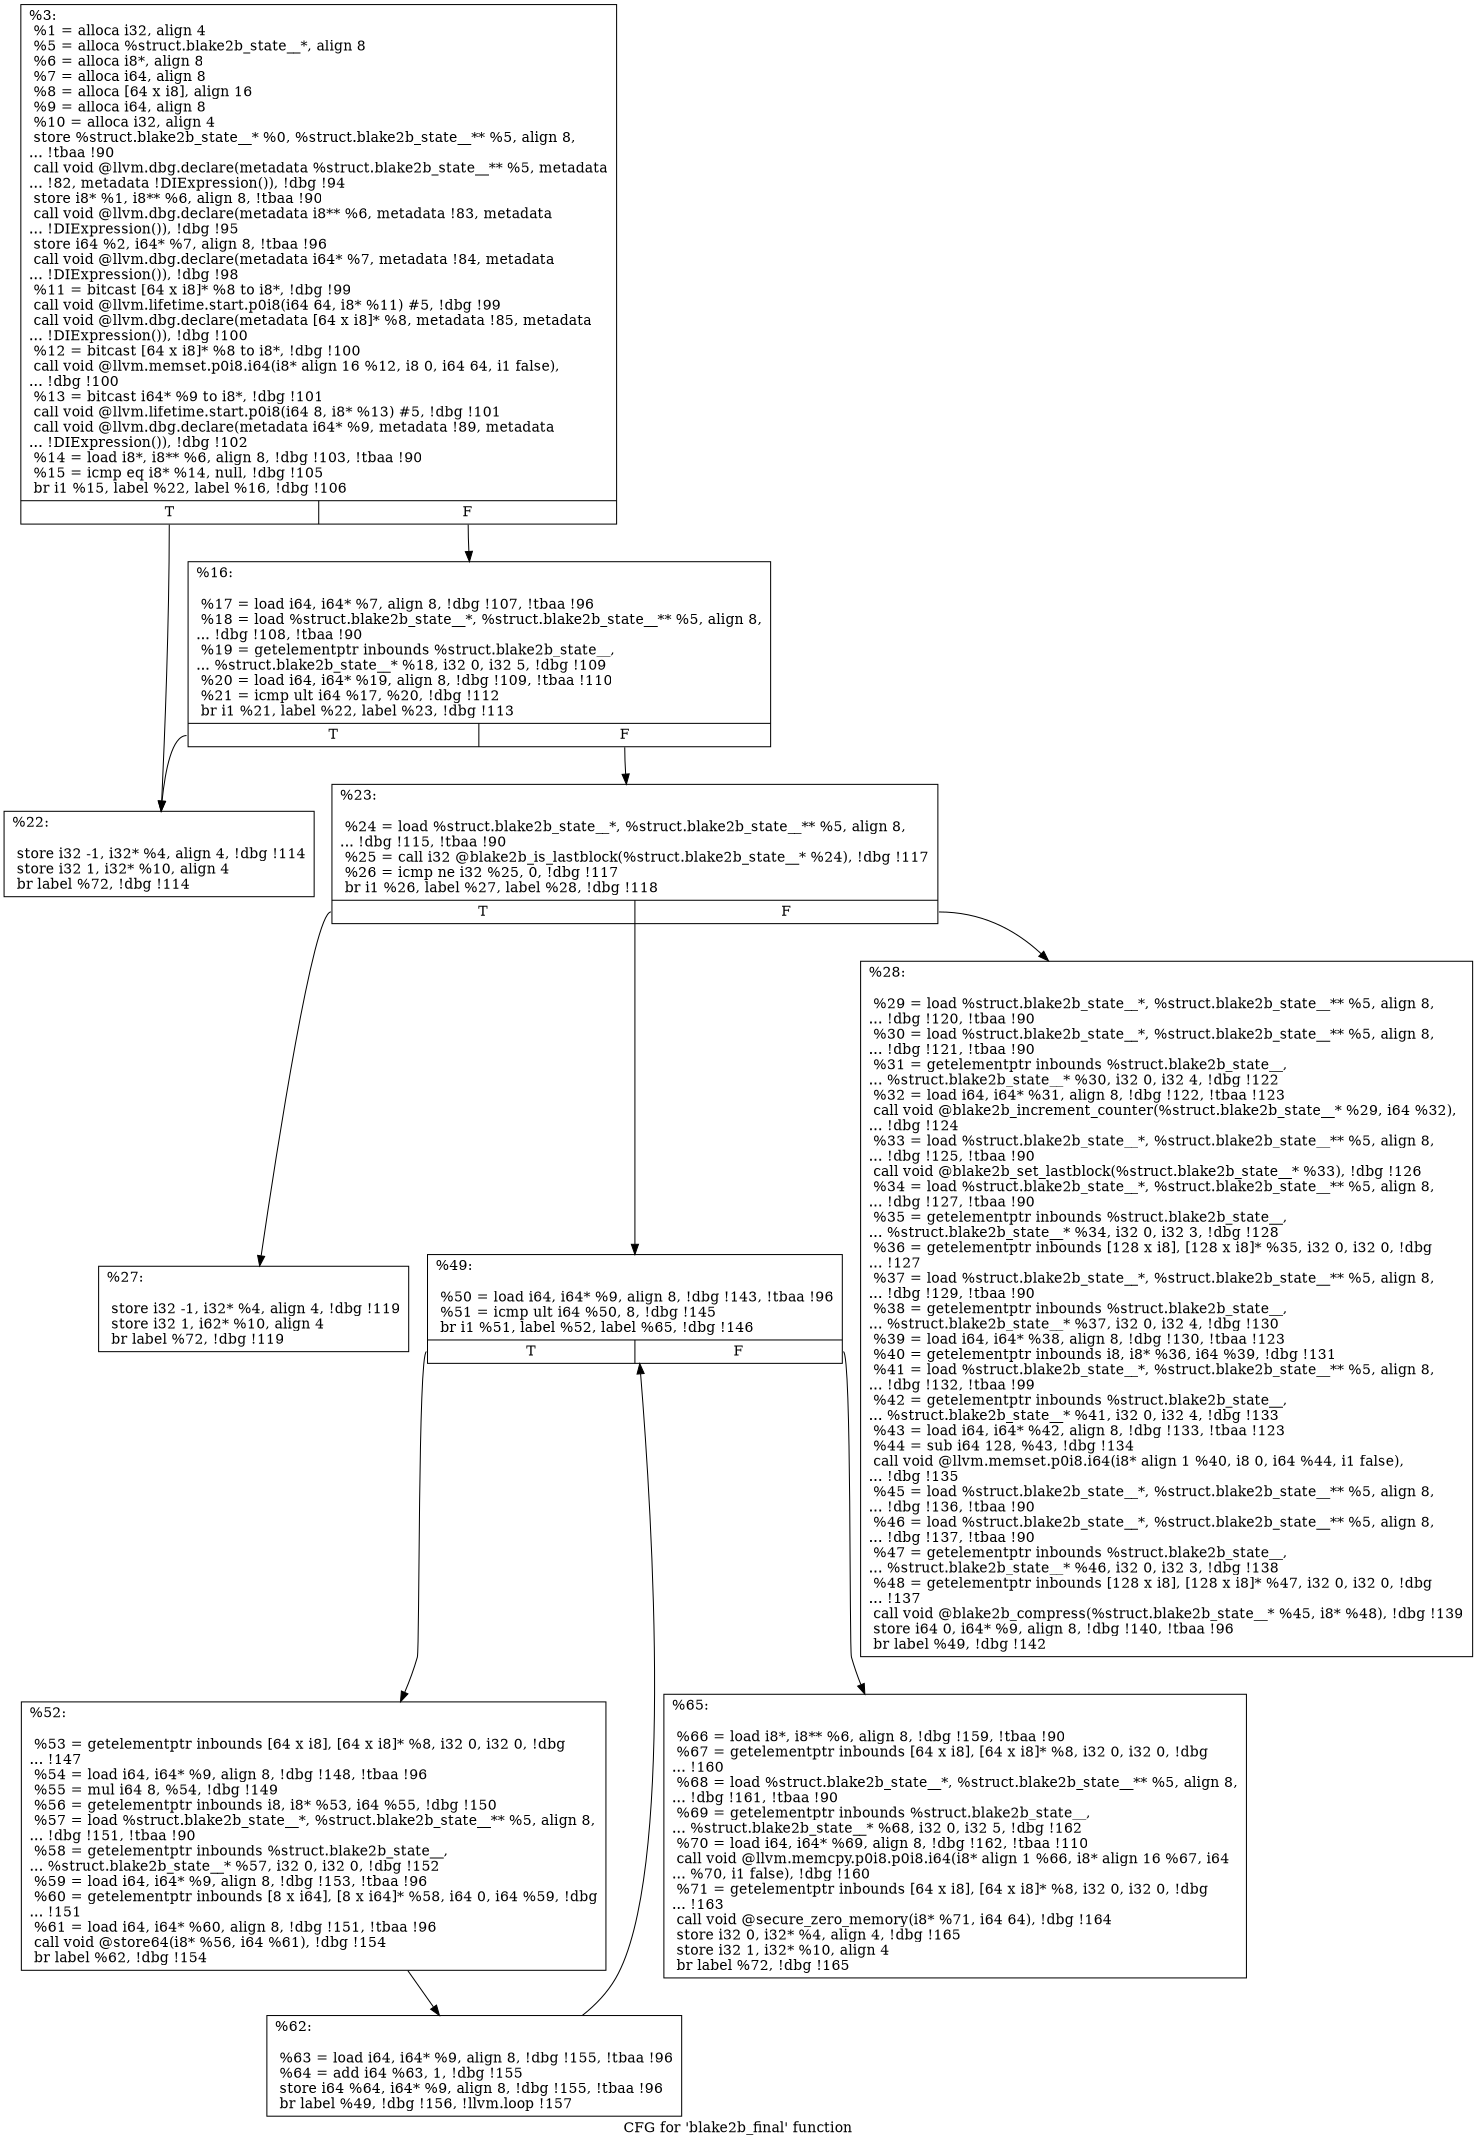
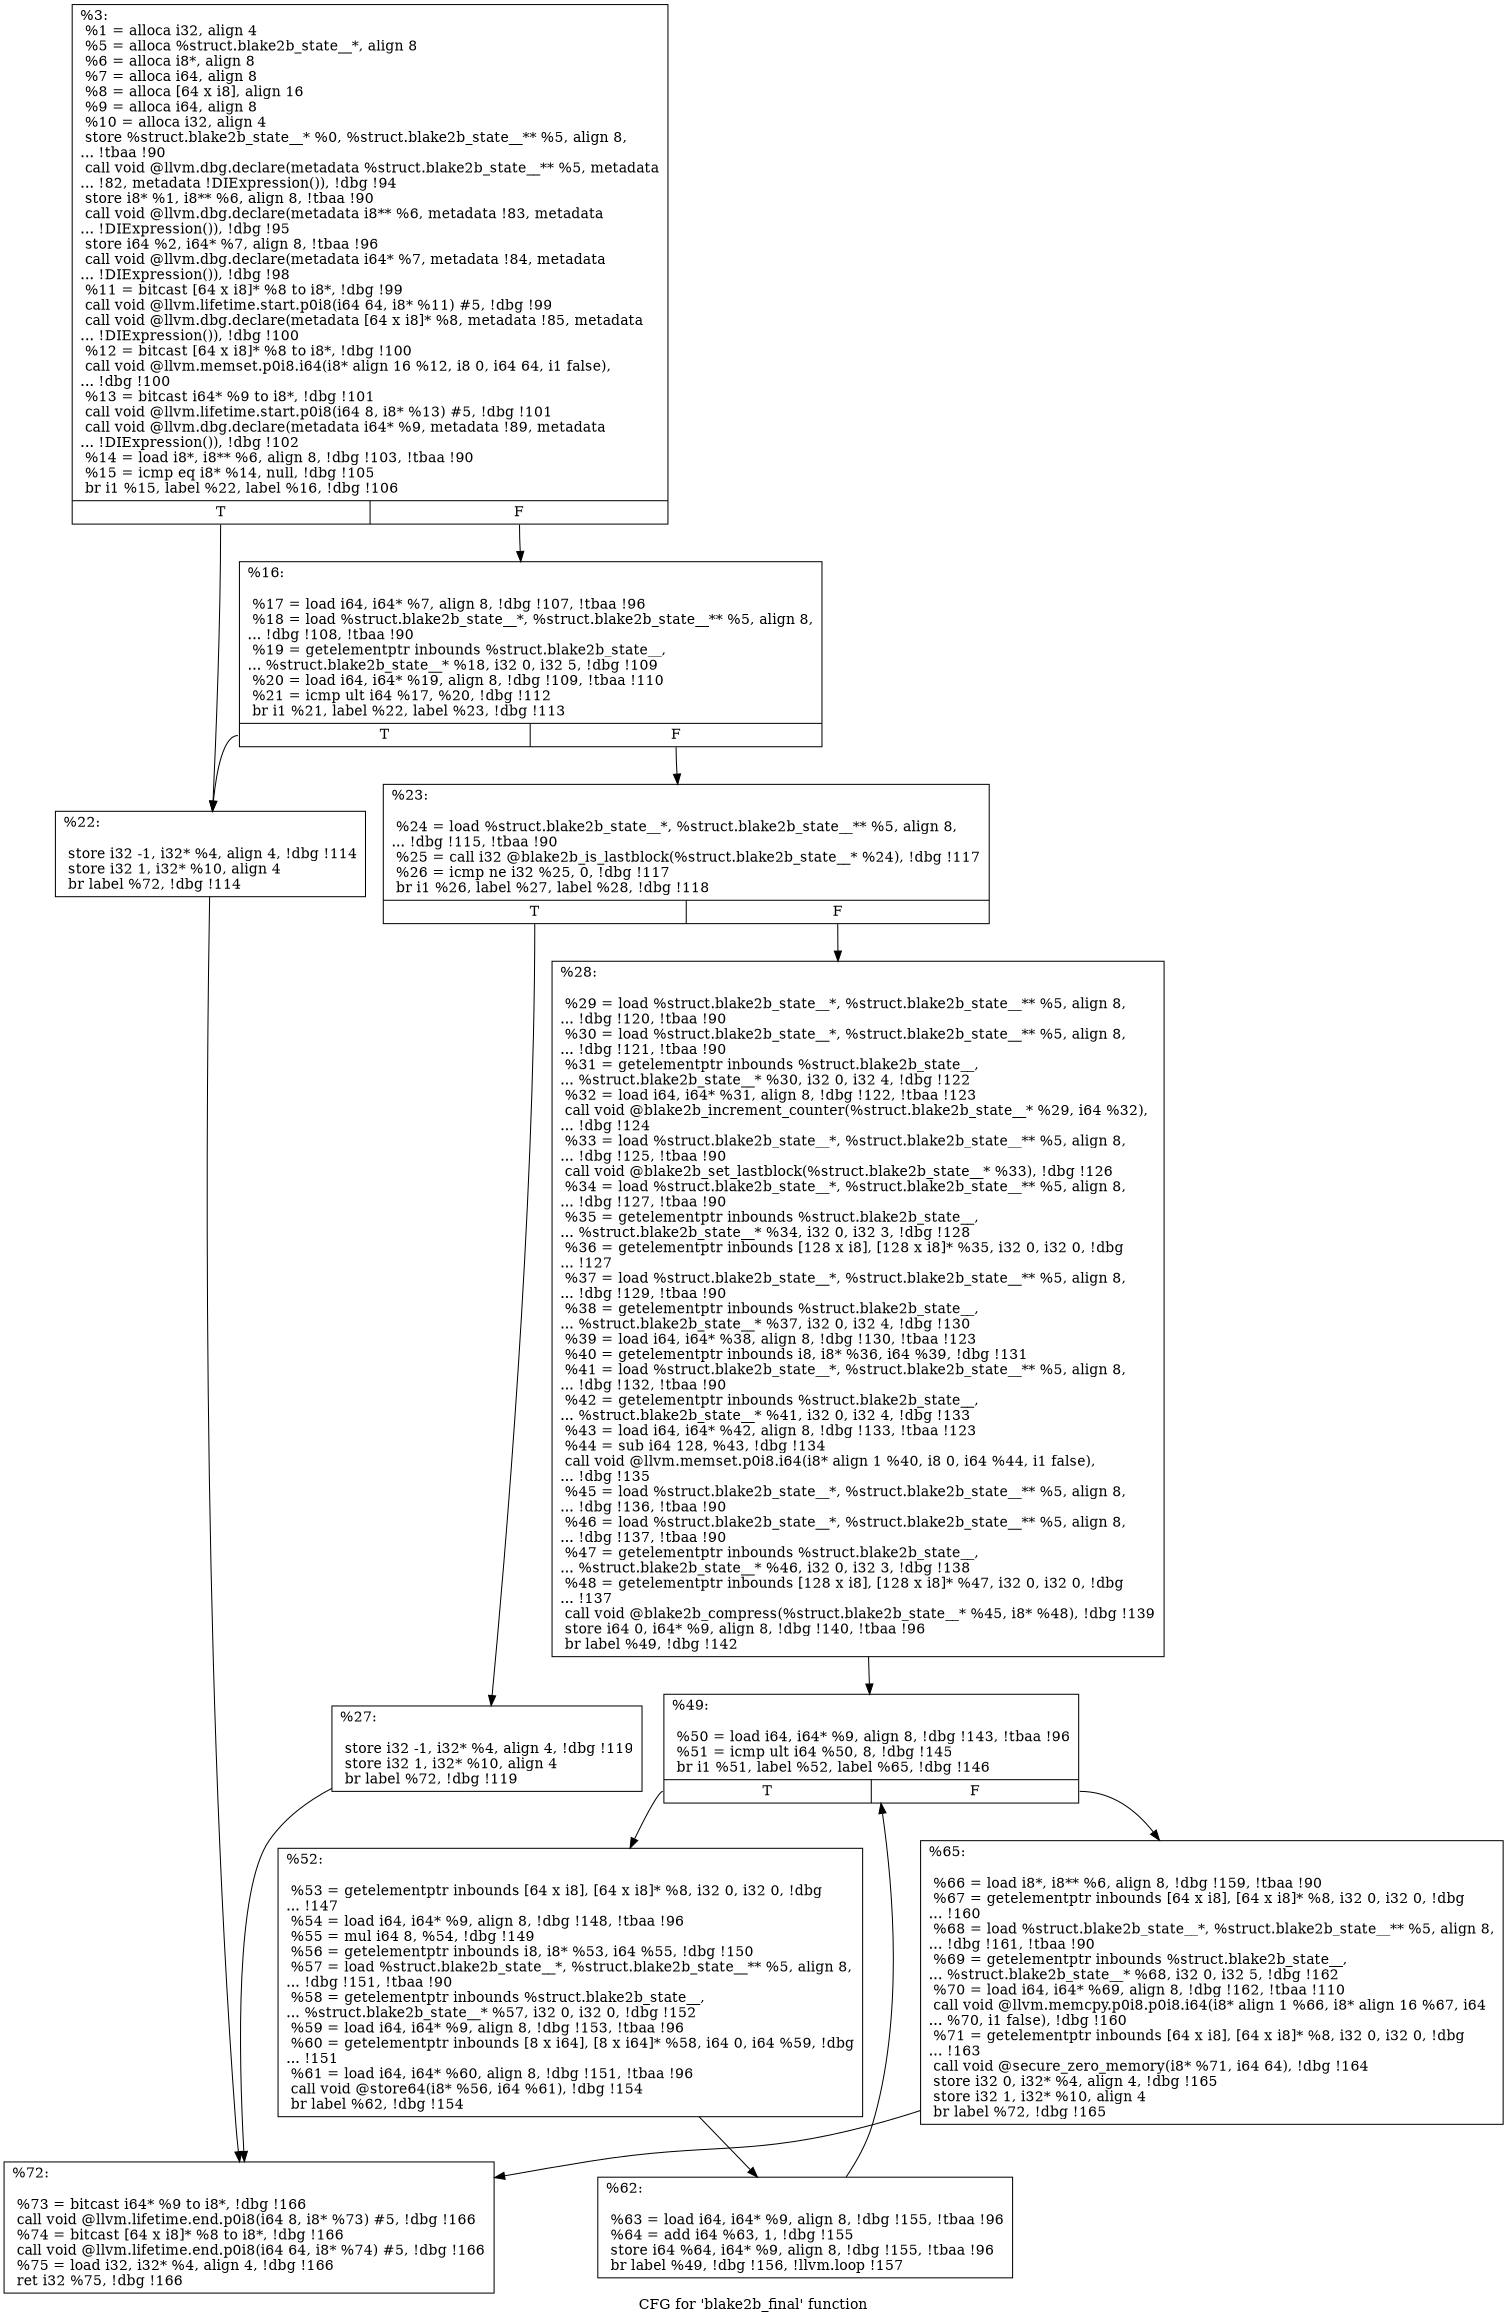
(635, 1084) -> (869, 1670)
(216, 1324) -> (449, 1764)
(952, 1385) -> (644, 1385)
none -> (249, 2228)
